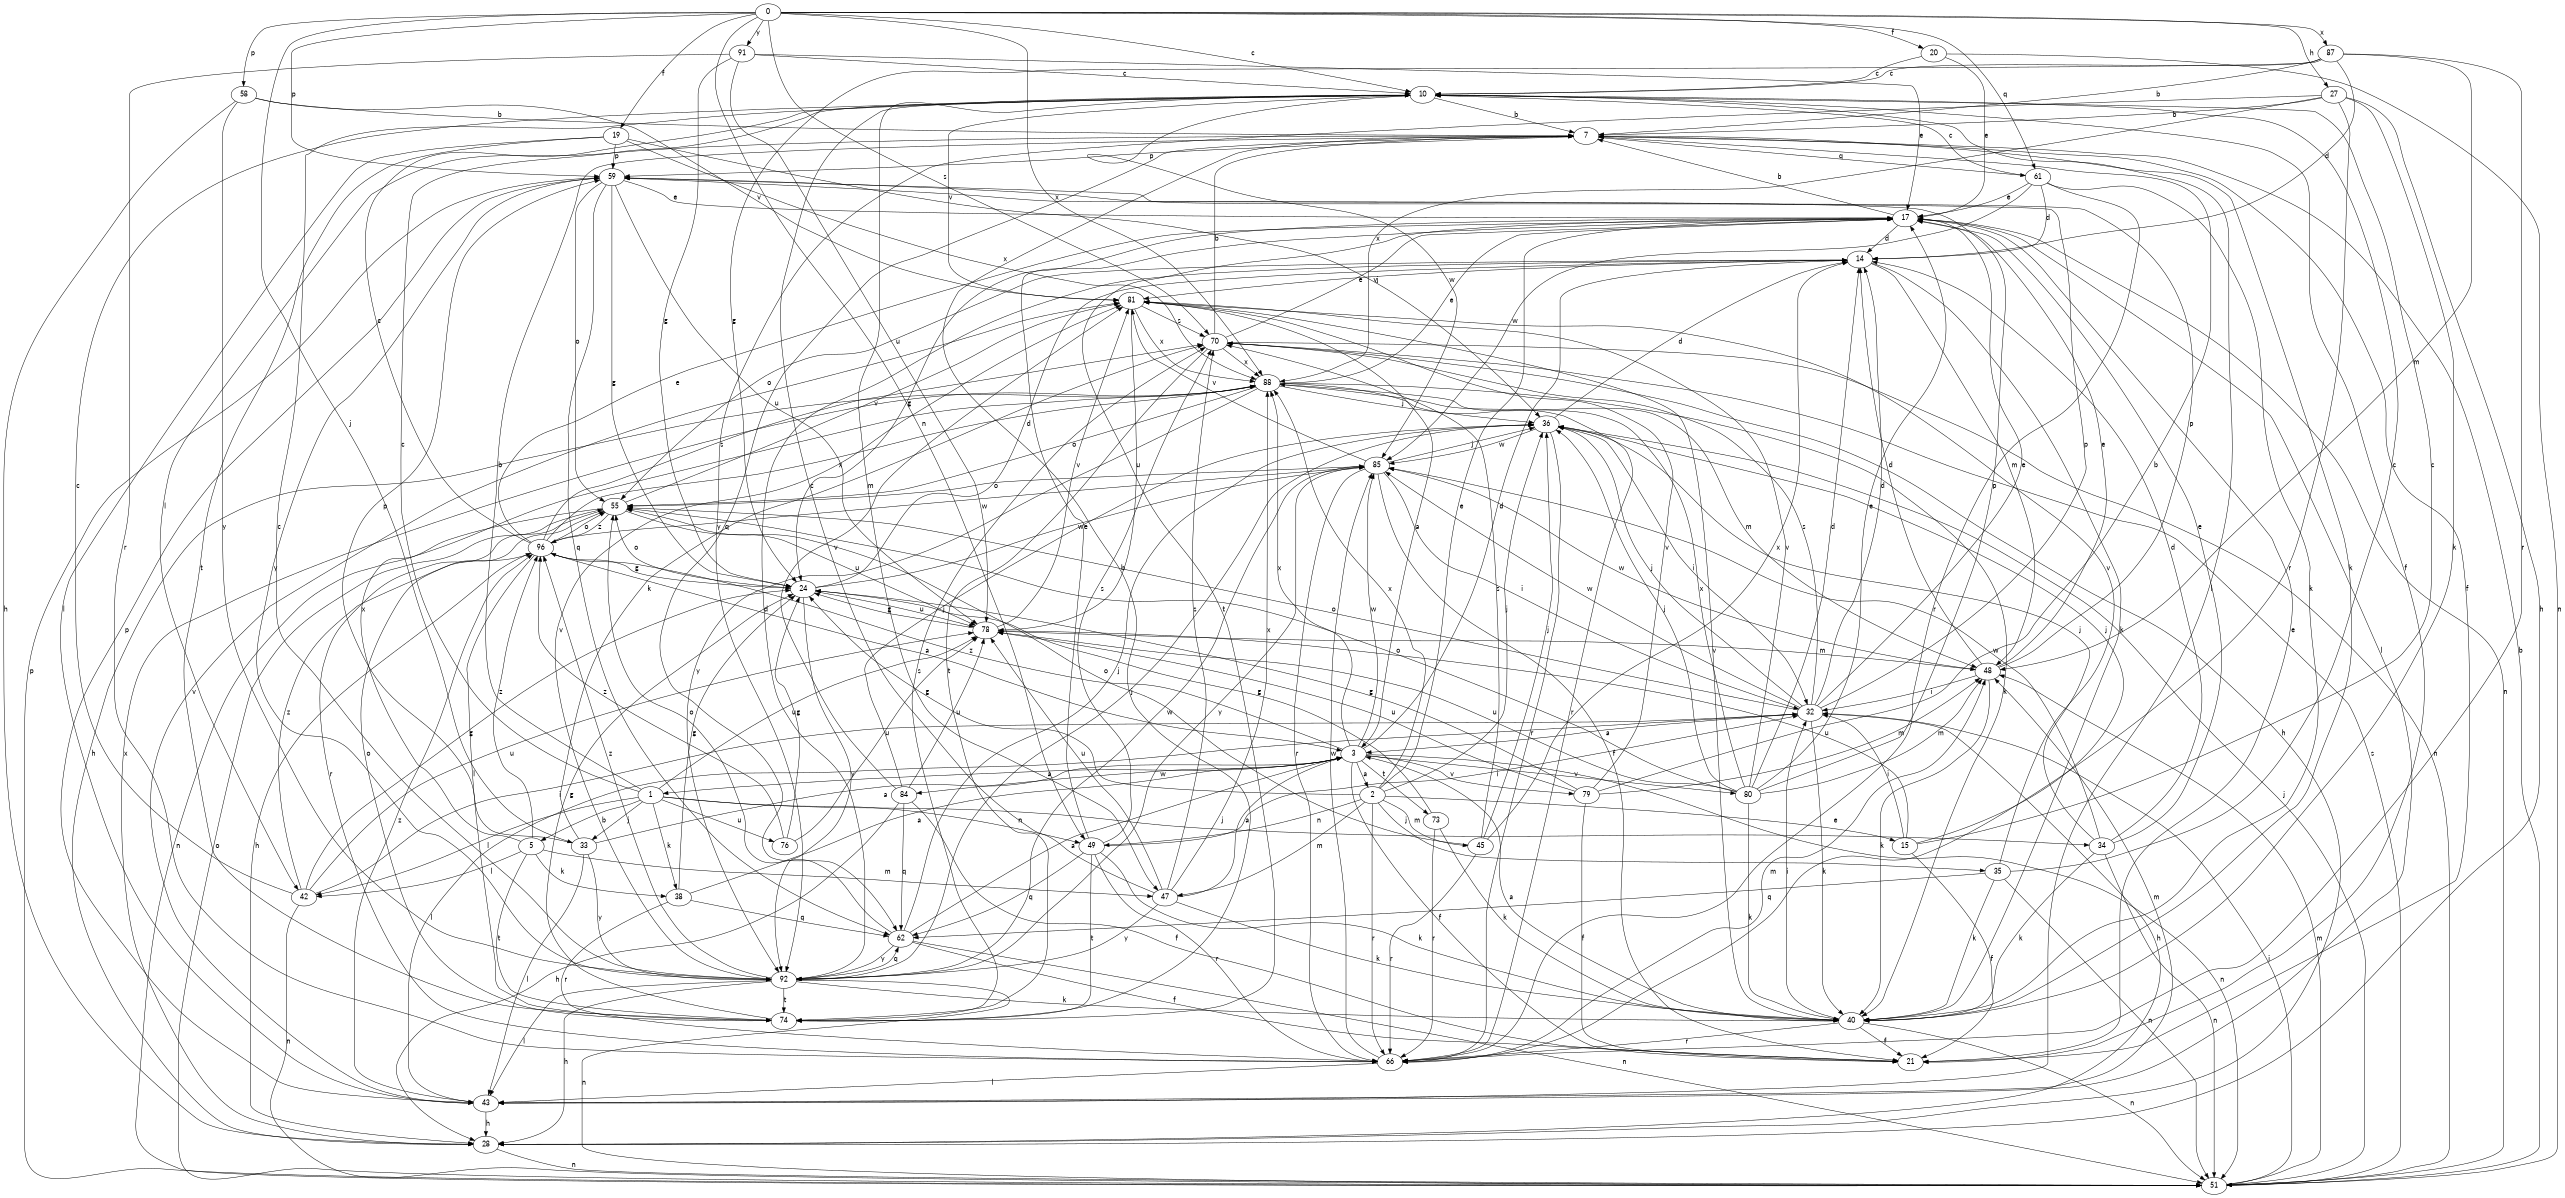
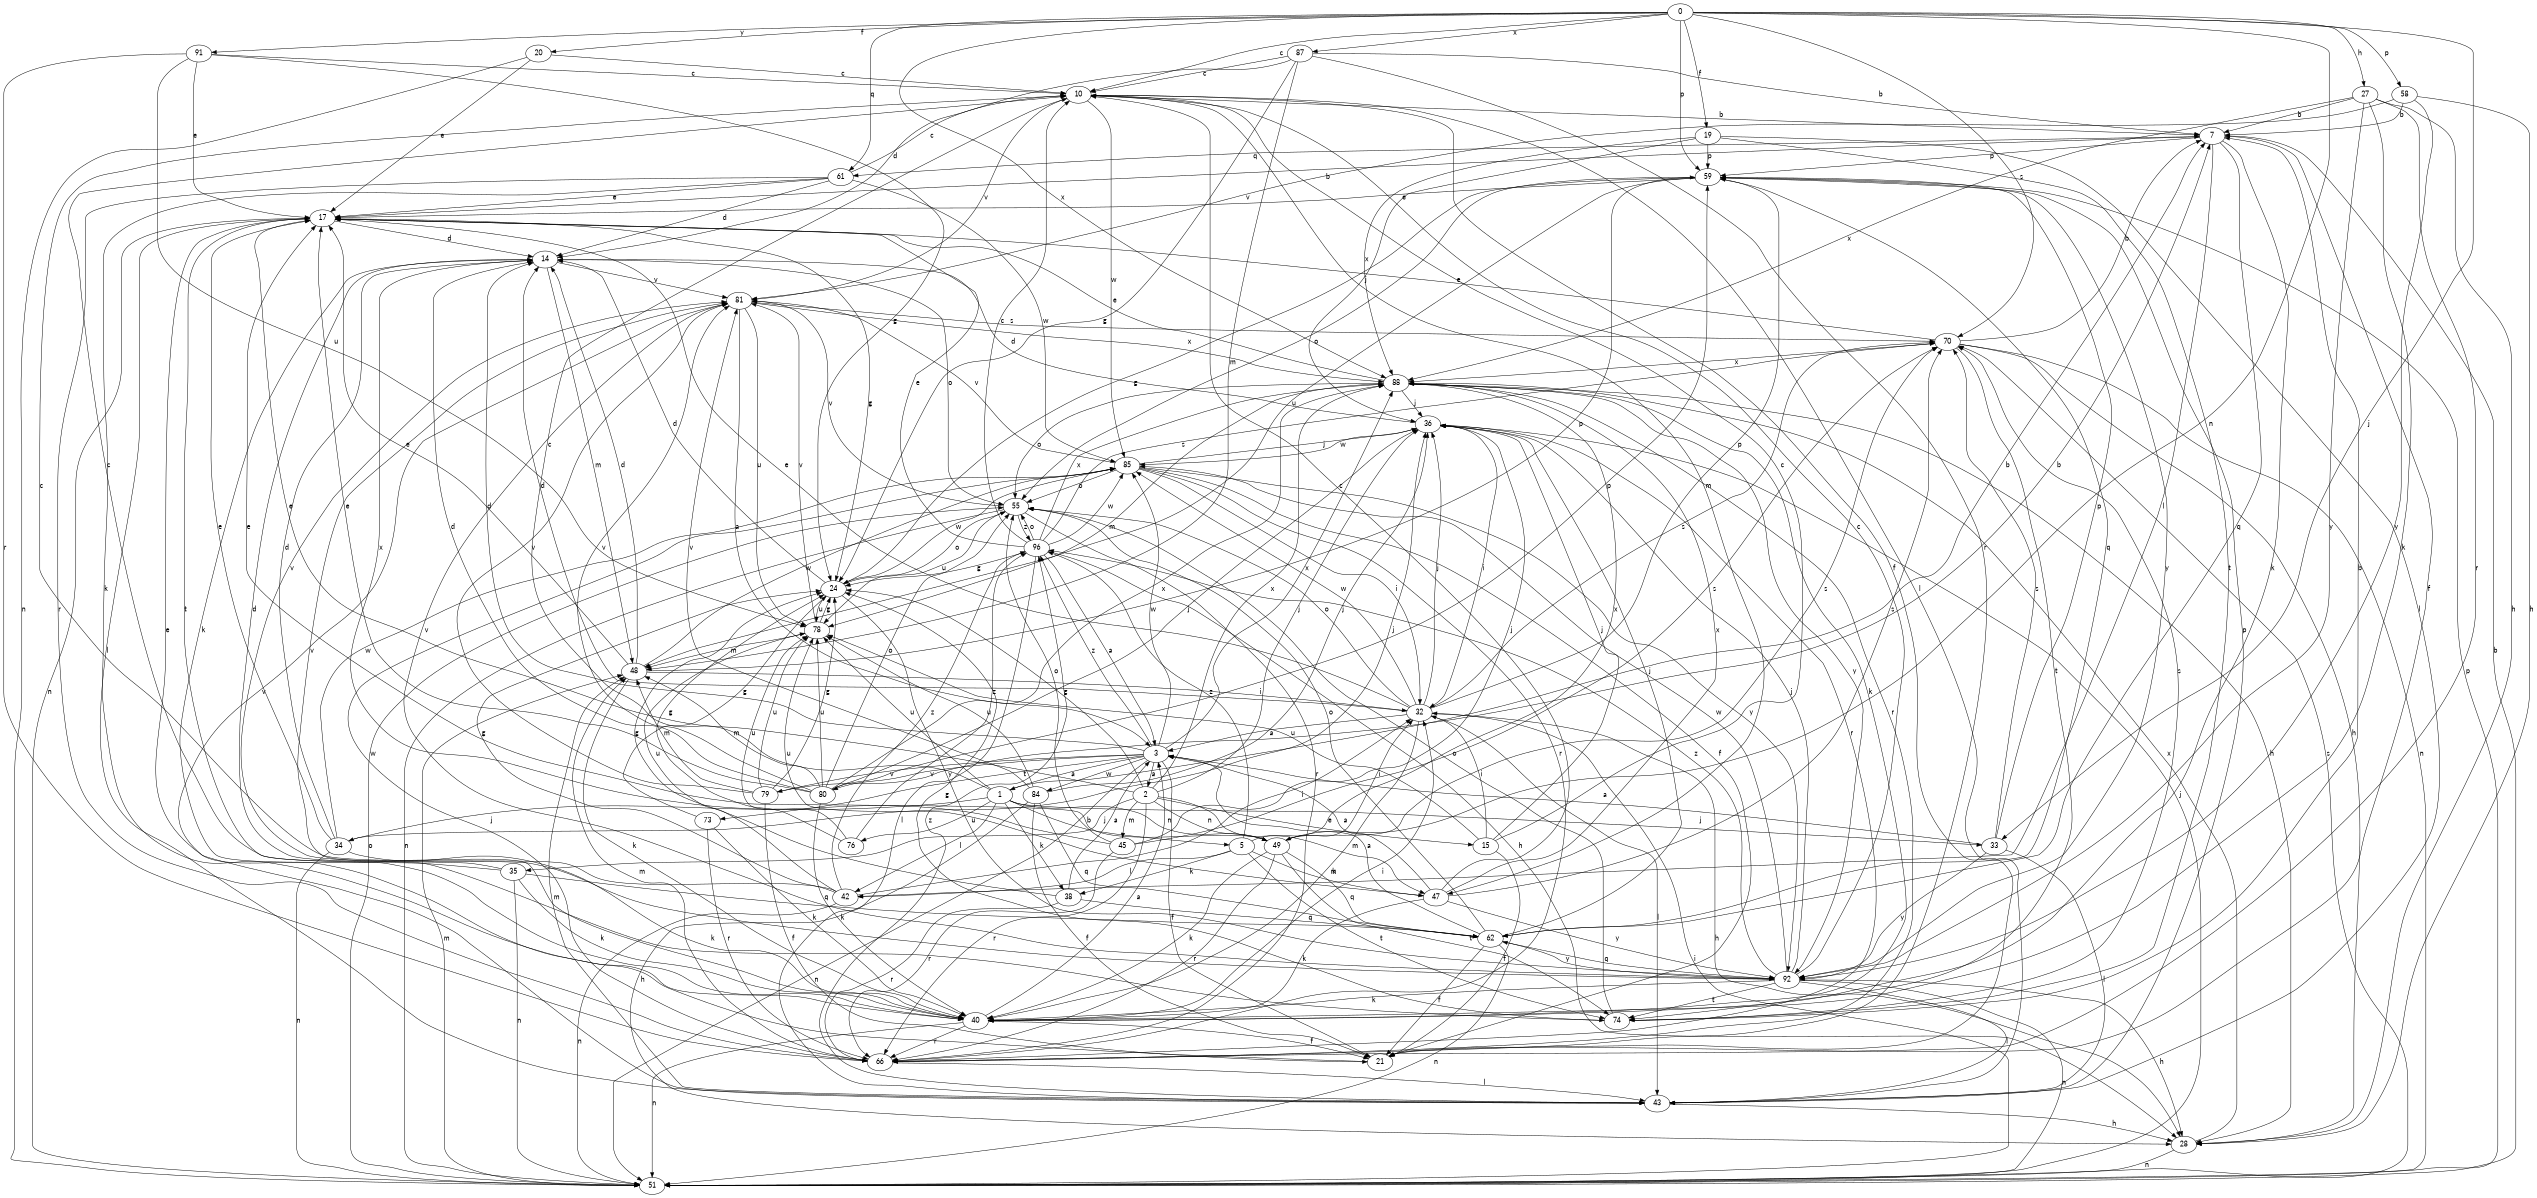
(649, 589) -> (2037, 589)
(486, 898) -> (913, 1087)
